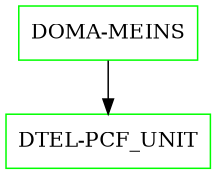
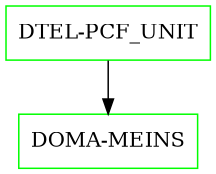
(108, 80) -> (108, 80)
